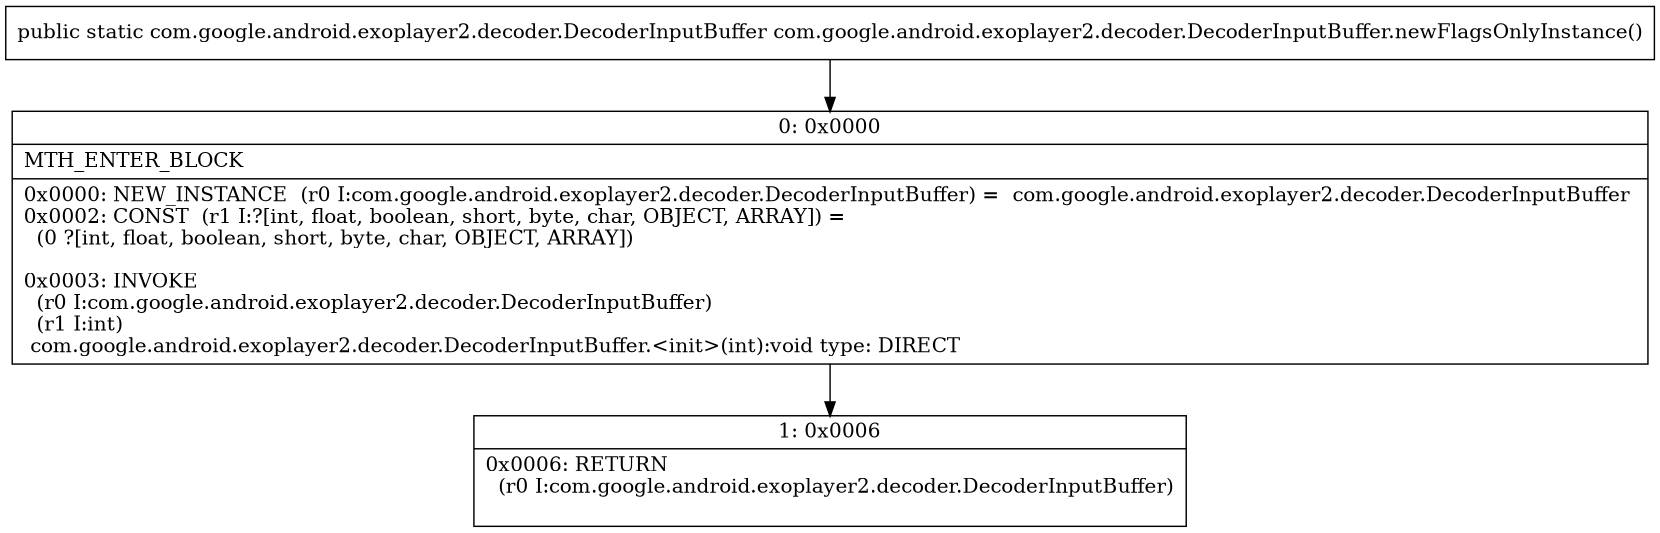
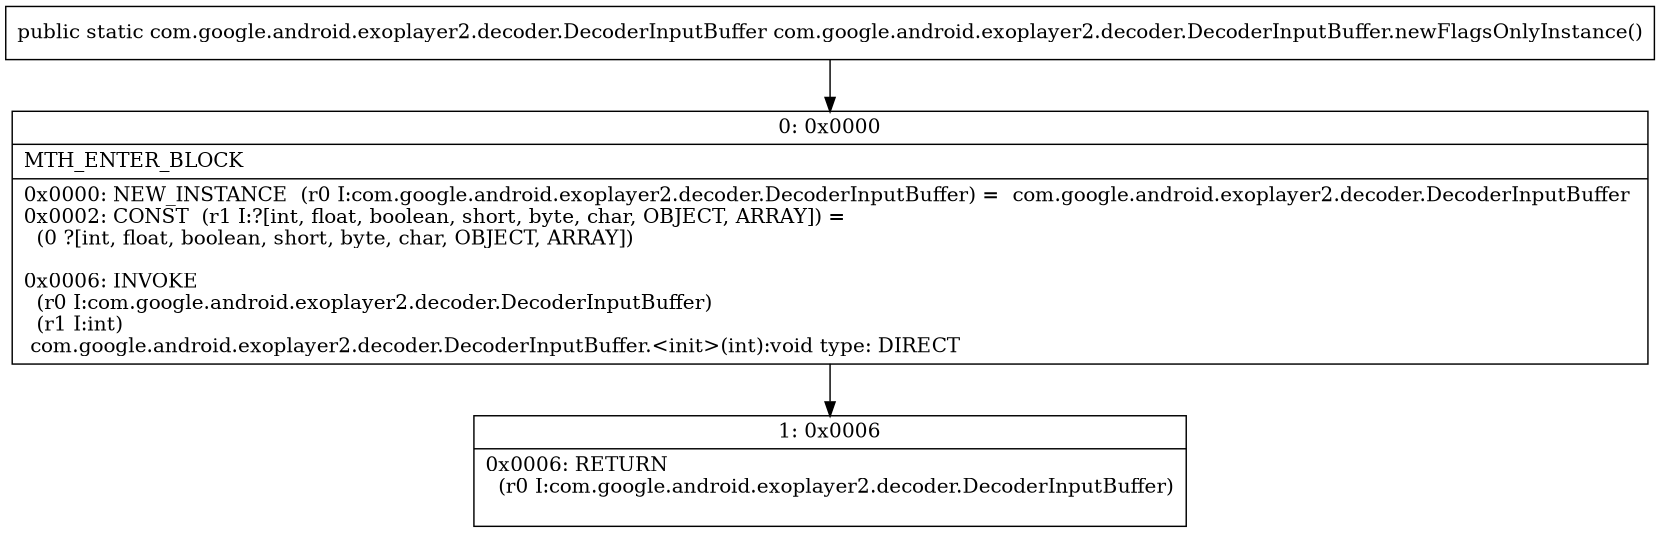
(118, 281) -> (118, 281)
